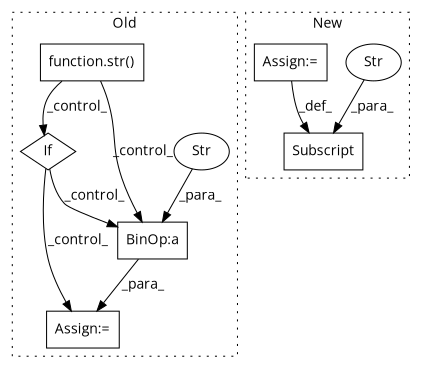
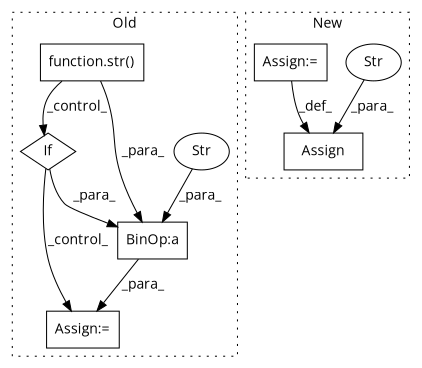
(143, 151) -> (143, 151)
(323, 151) -> (323, 151)
(95, 196) -> (95, 196)
